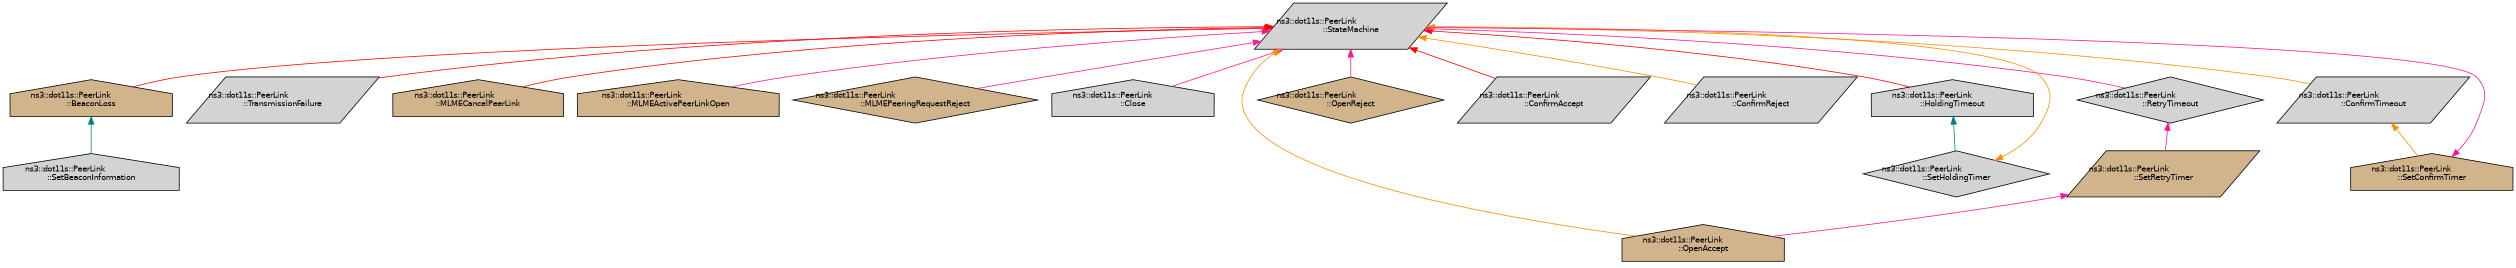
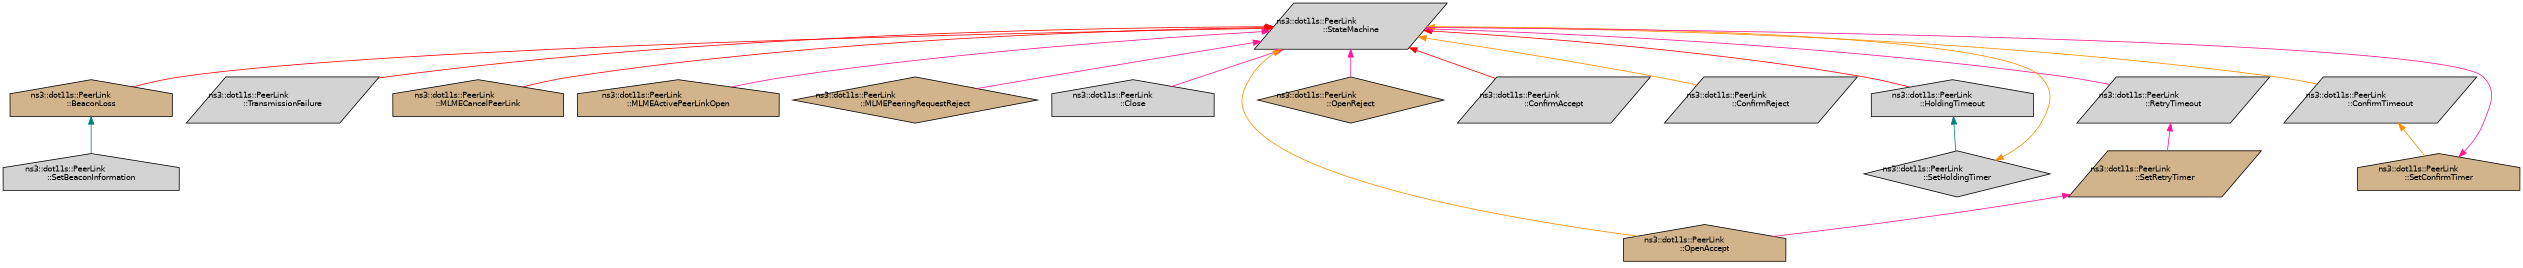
(2170, 100) -> (2173, 100)
